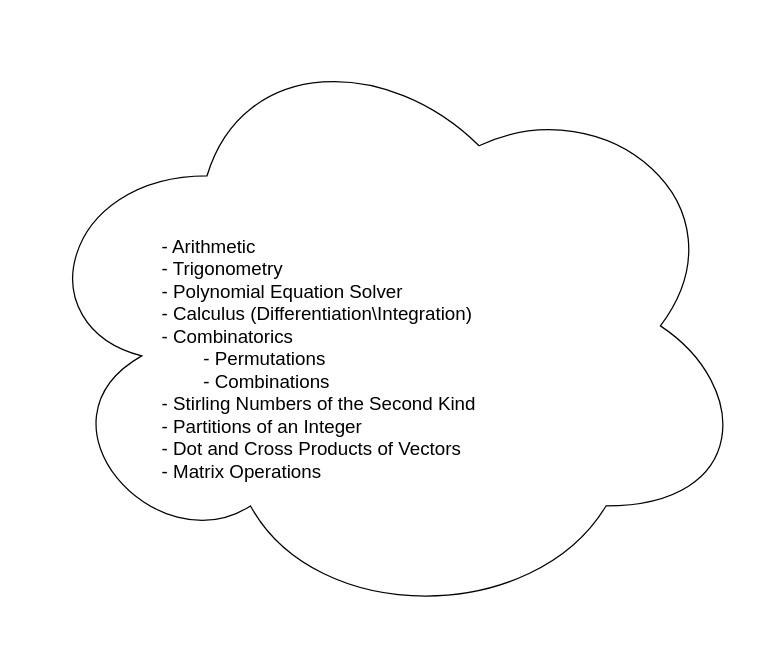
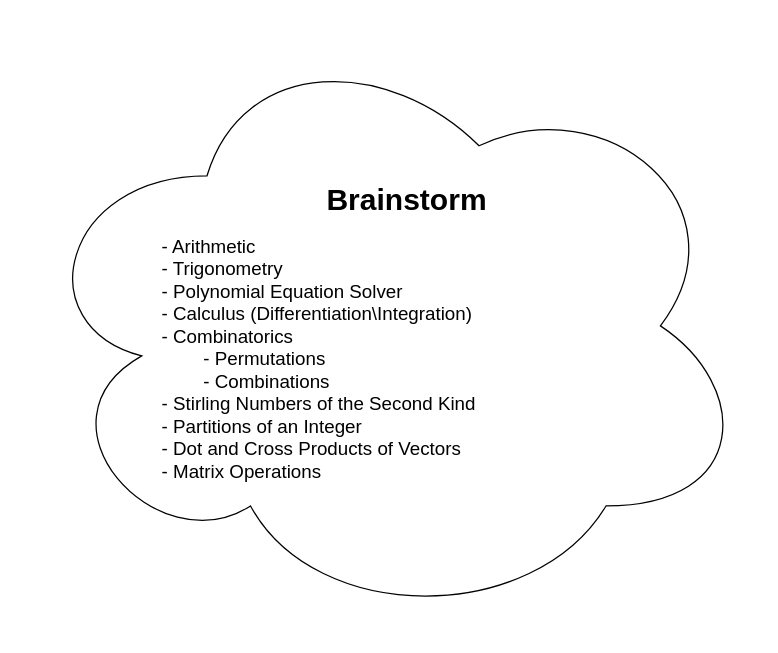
none -> (407, 201)
